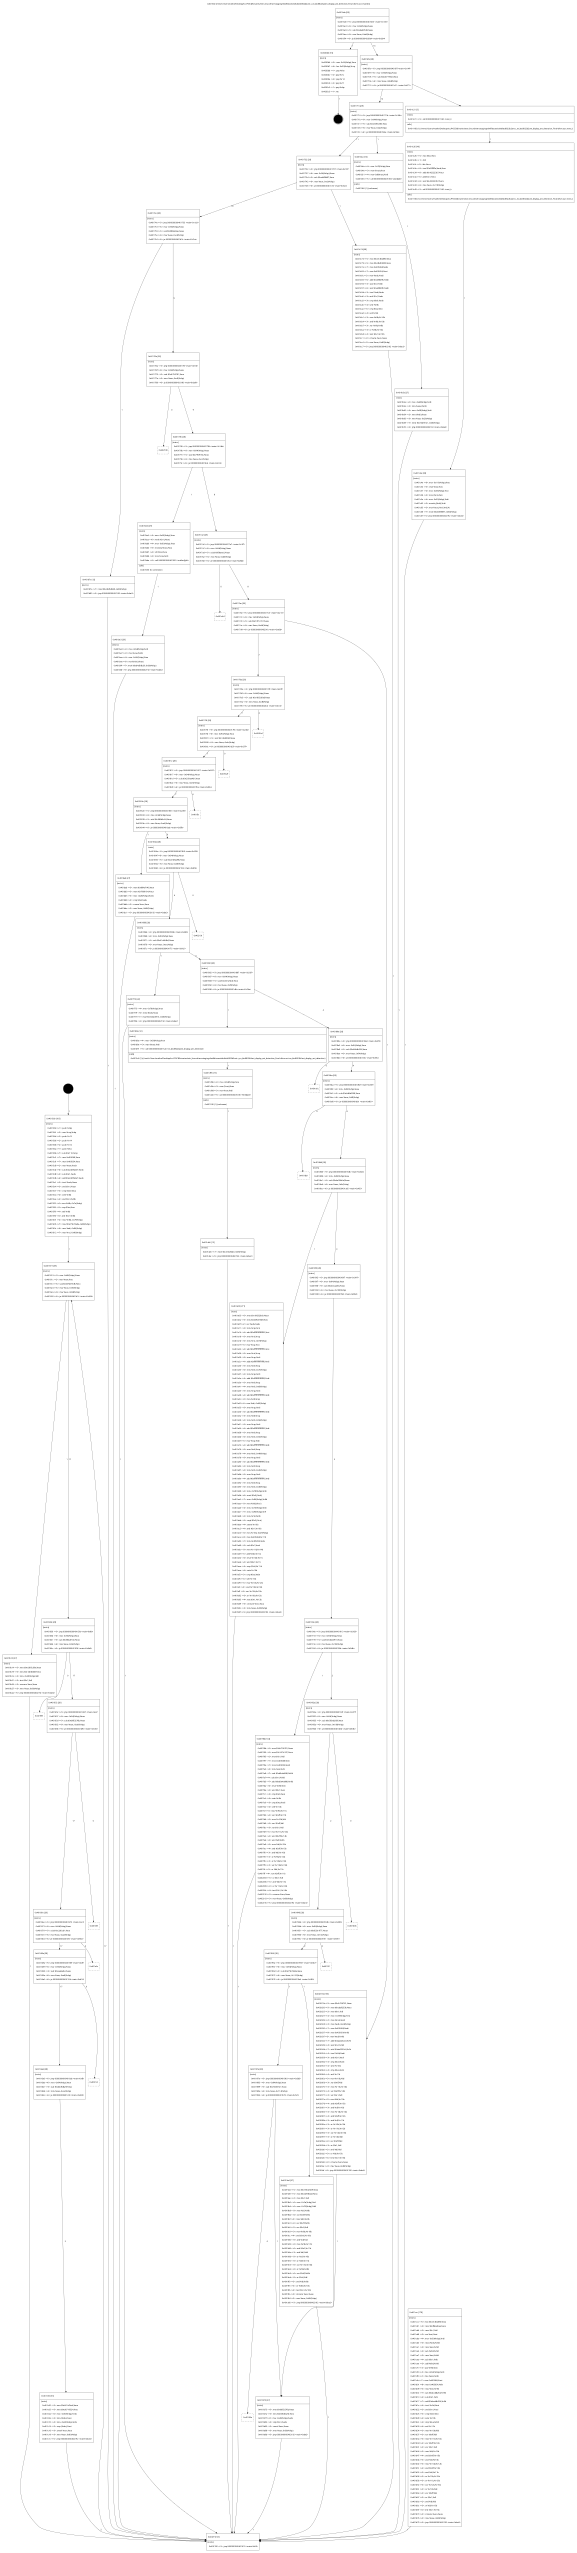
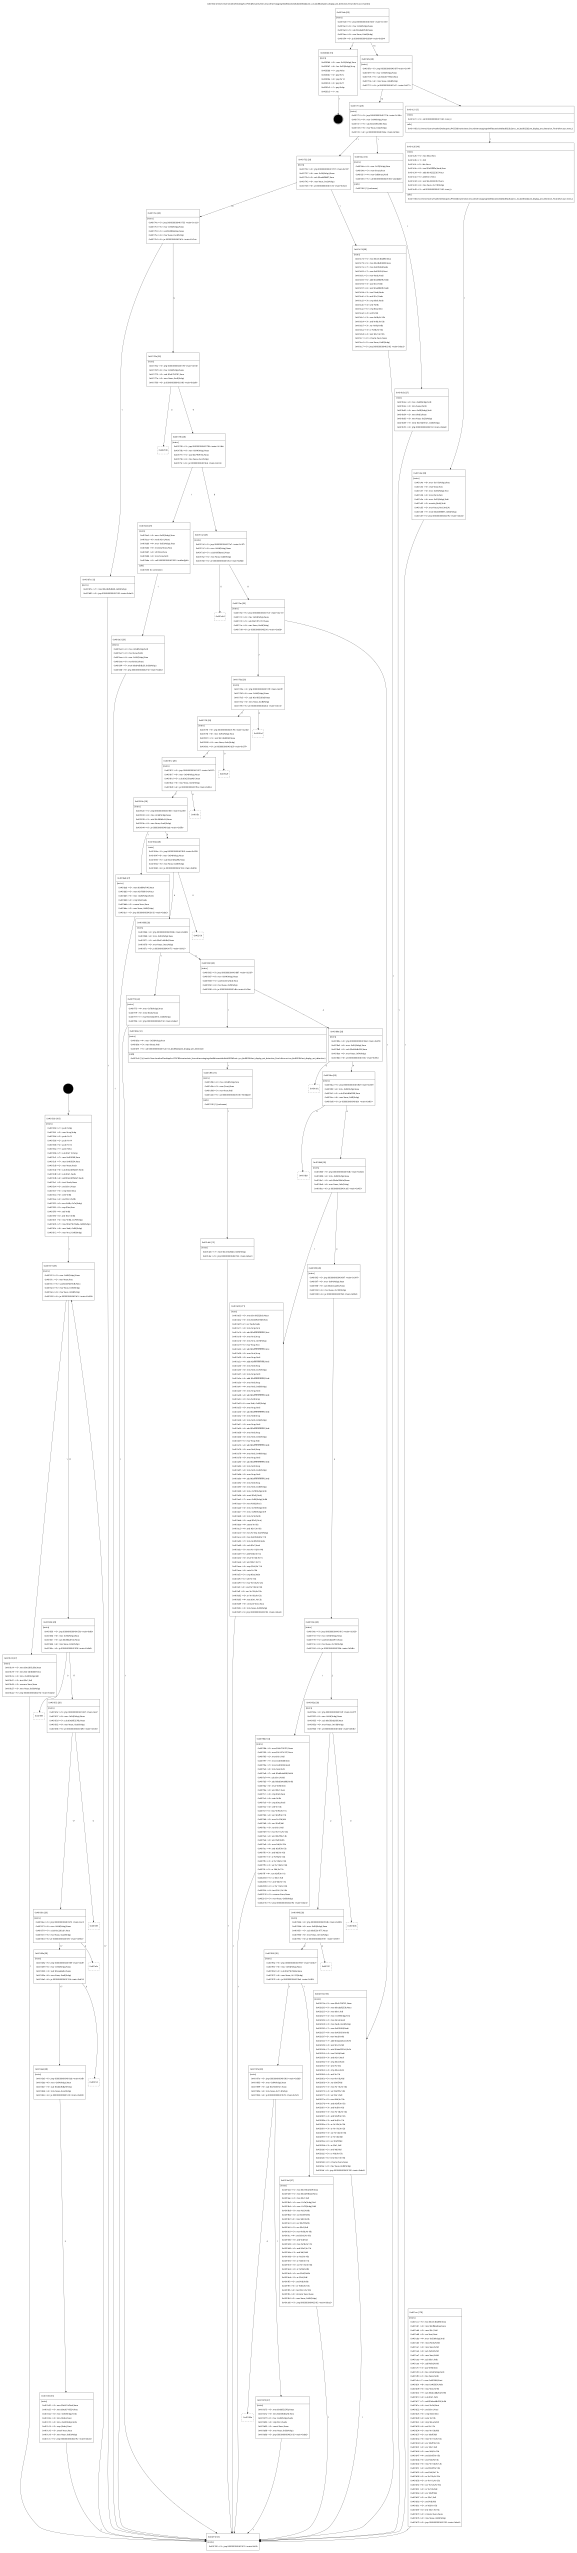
(334, 2298) -> (360, 2389)
